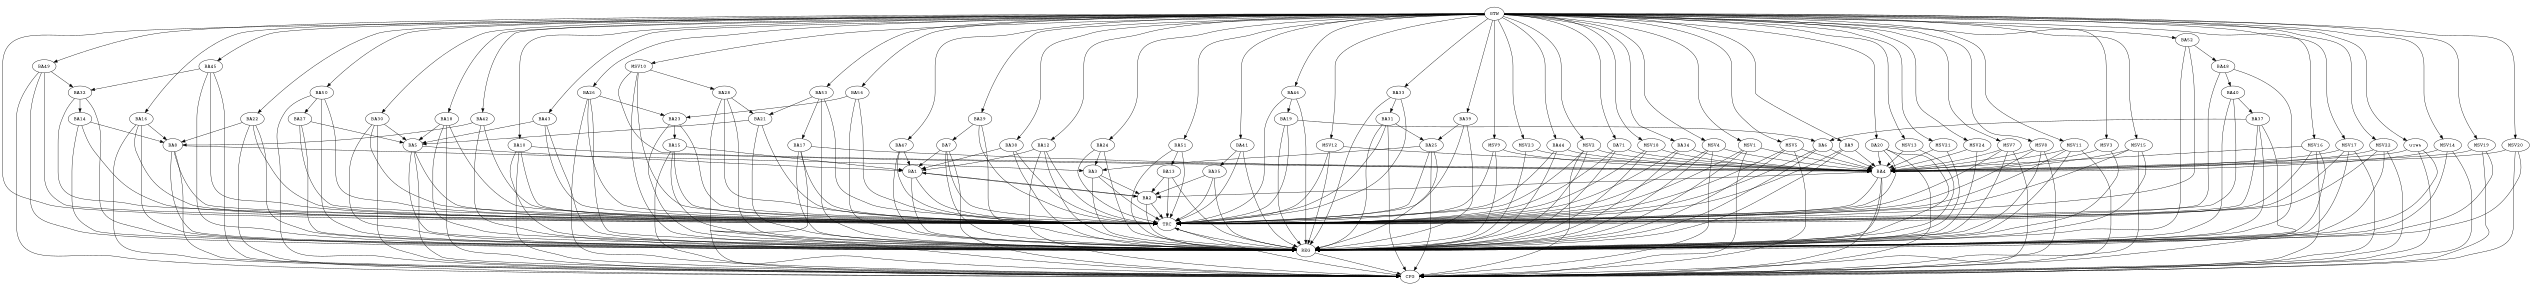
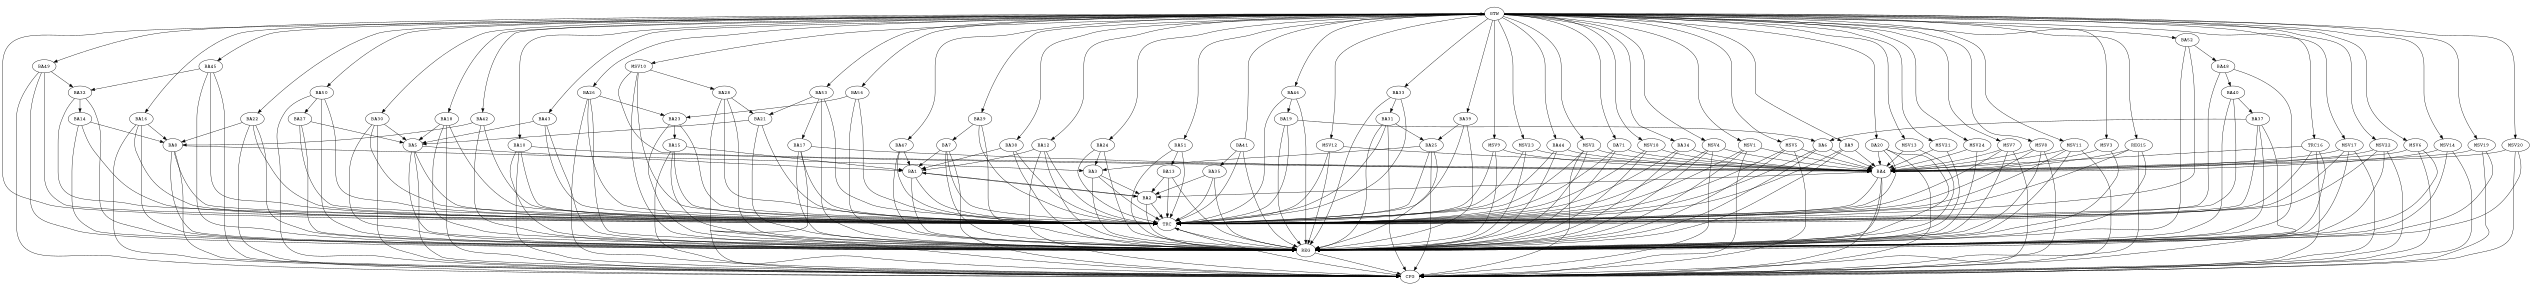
(1305, 28) -> (1321, 26)
(2139, 145) -> (2139, 145)
(2315, 145) -> (2315, 145)
(2416, 145) -> (2416, 145)
none -> (1365, 217)
